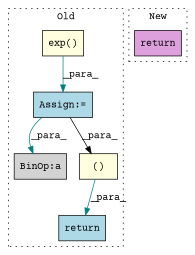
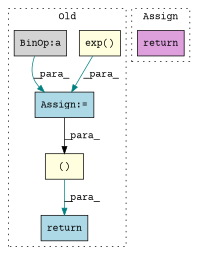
(158, 17) -> (161, 17)
(31, 130) -> (32, 72)
